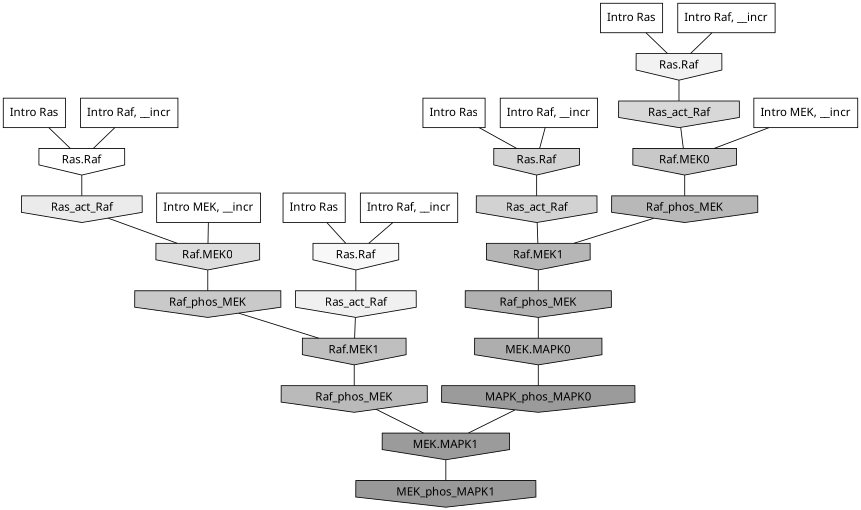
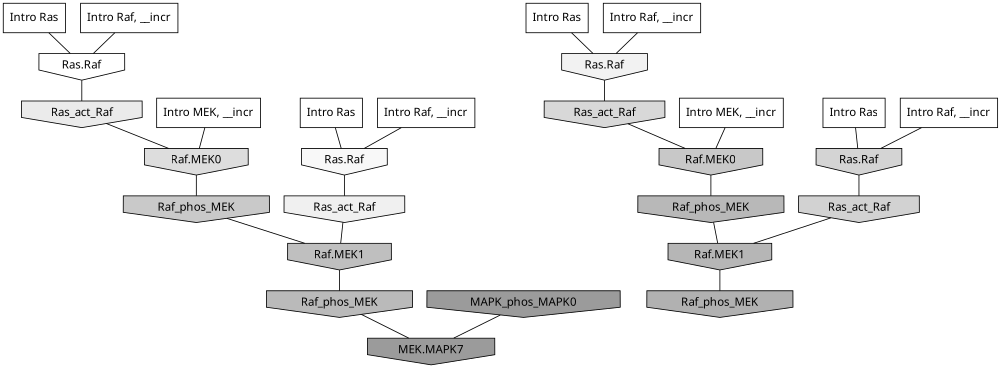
(538, 350) -> none
(446, 445) -> (431, 350)
(446, 492) -> none
